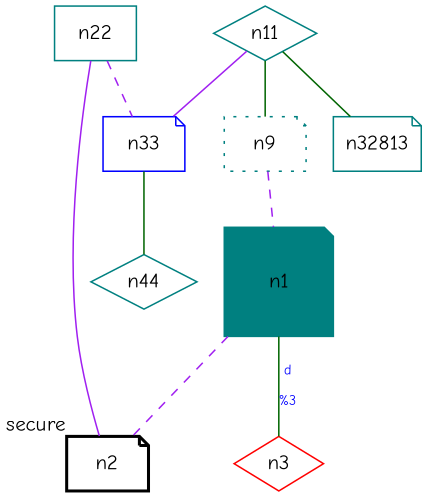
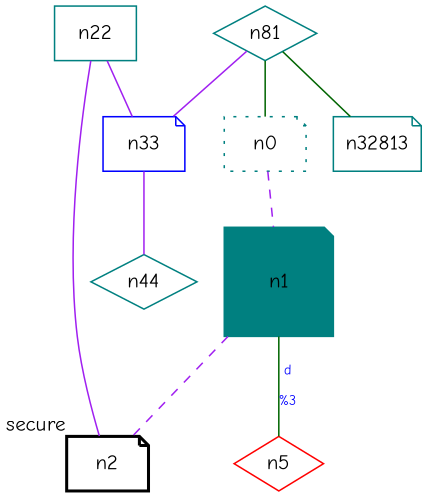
(265, 33) -> (265, 33)
(120, 89) -> (120, 89)
(265, 144) -> (265, 144)
(144, 213) -> (144, 213)
(279, 464) -> (279, 464)
